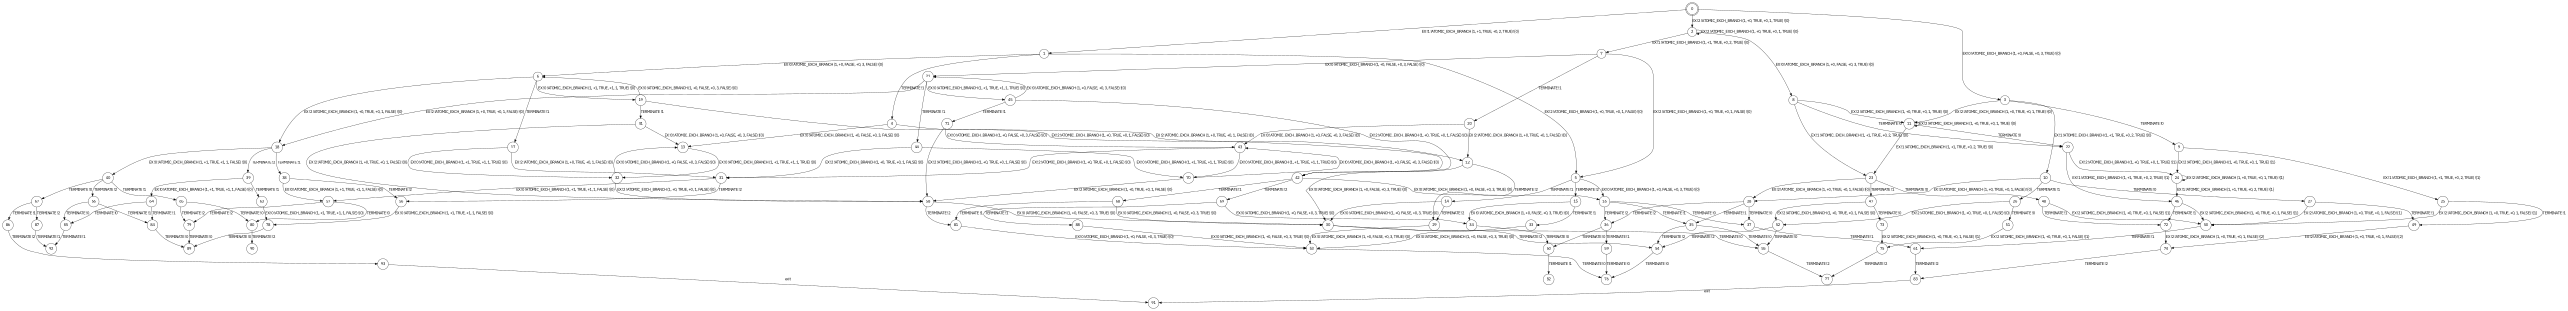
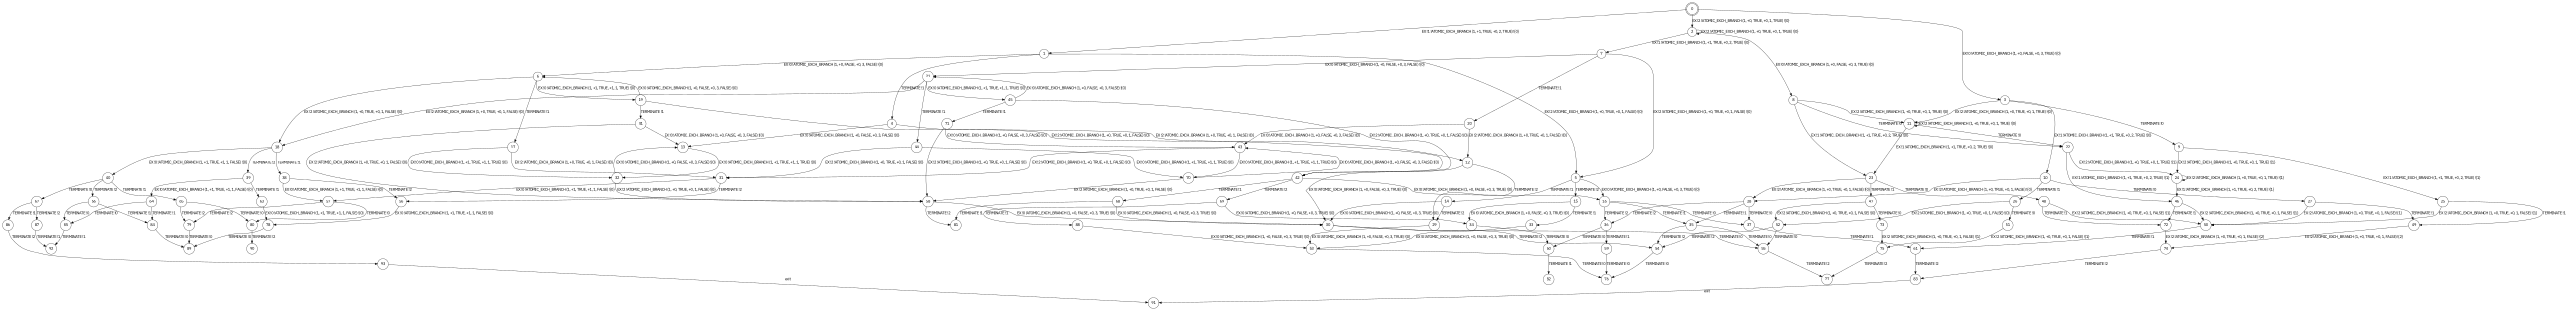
(1132, 242) -> none
